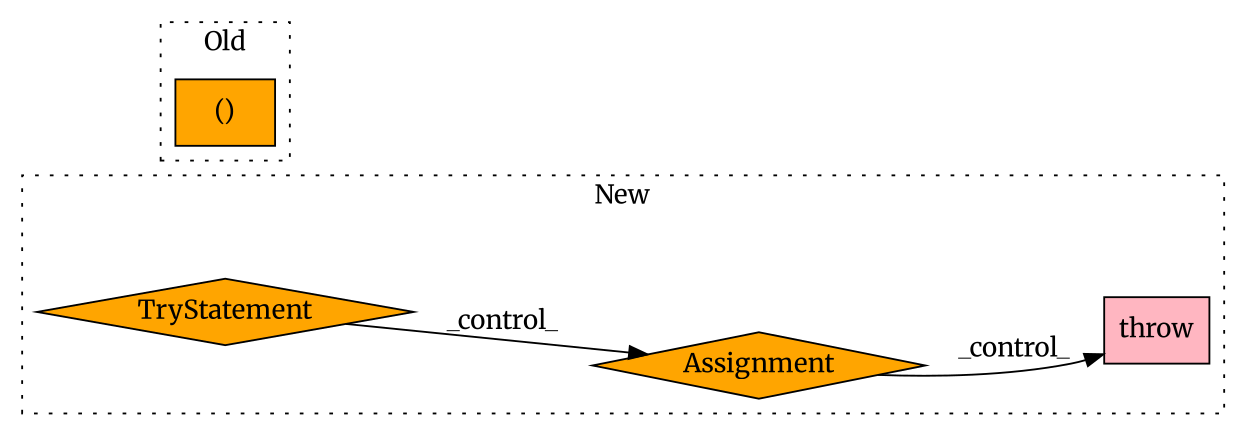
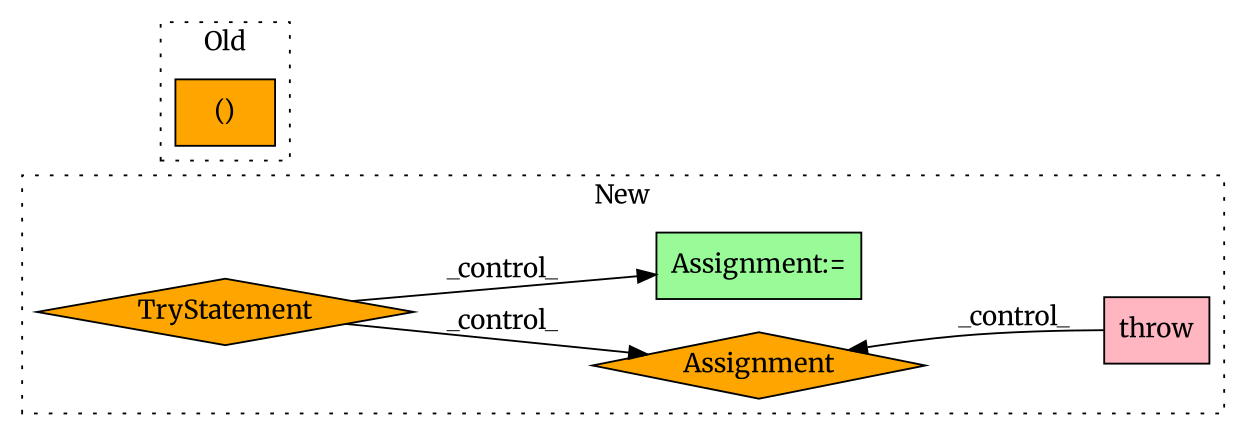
none -> (759, 266)
(982, 374) -> (985, 334)
